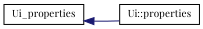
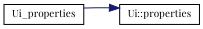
(107, 21) -> (97, 8)
